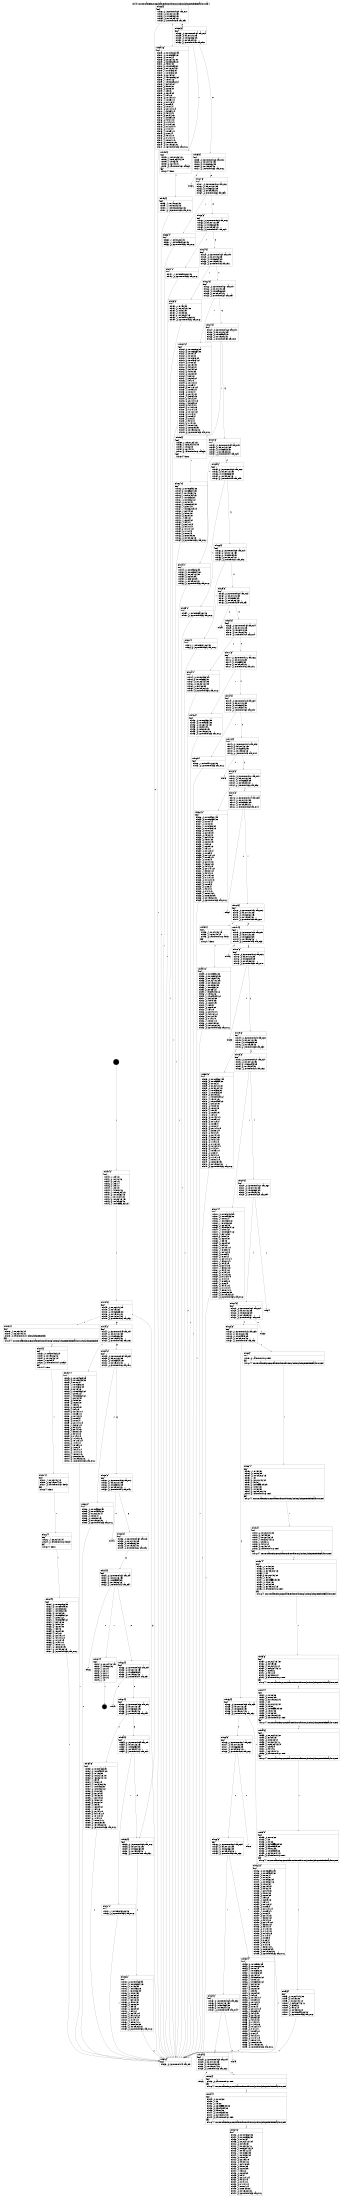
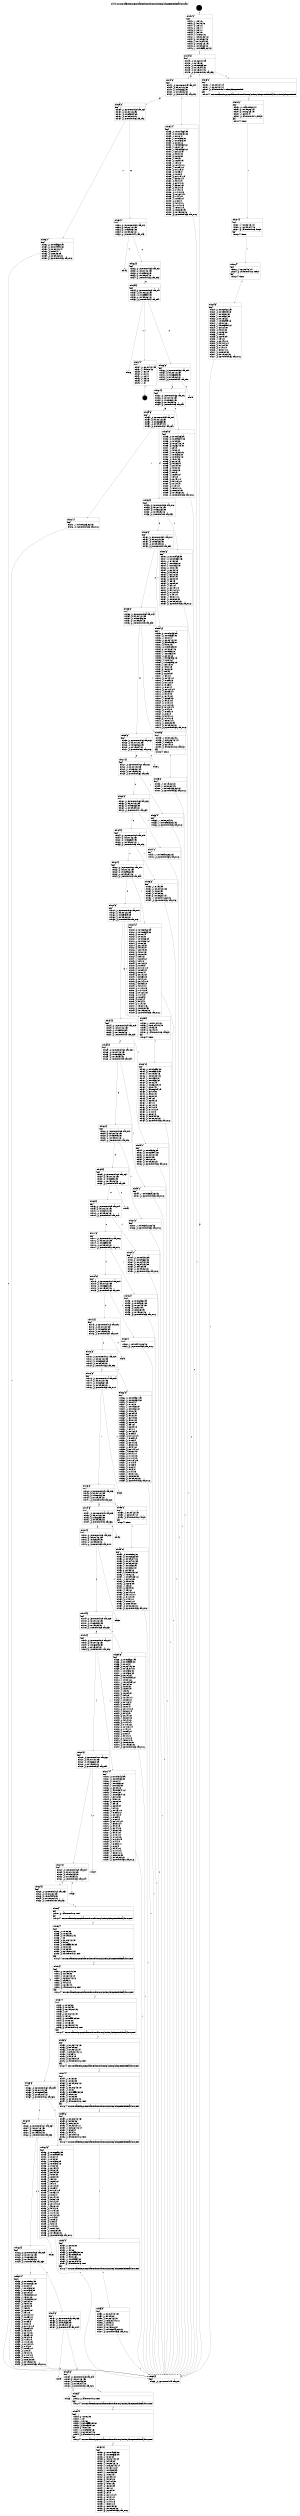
(154, 930) -> (158, 523)
